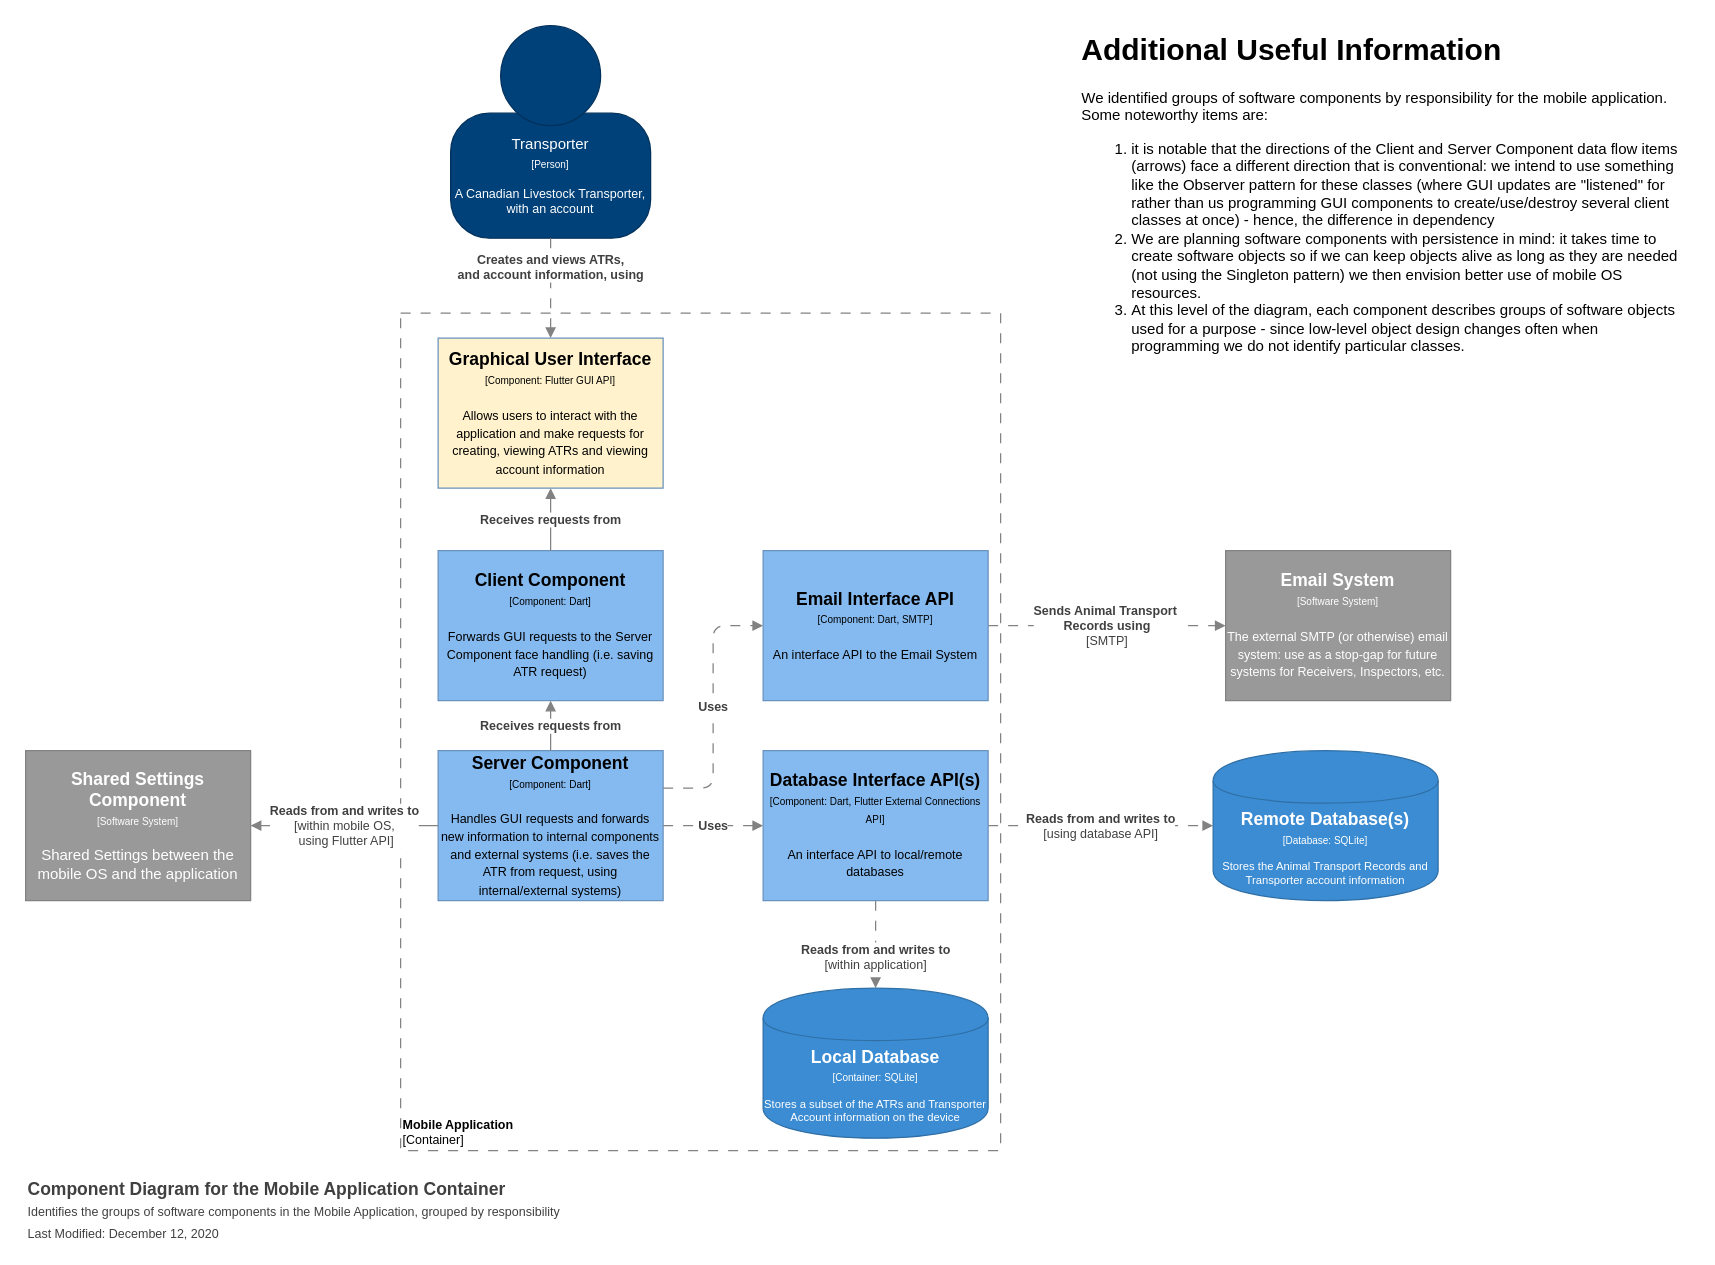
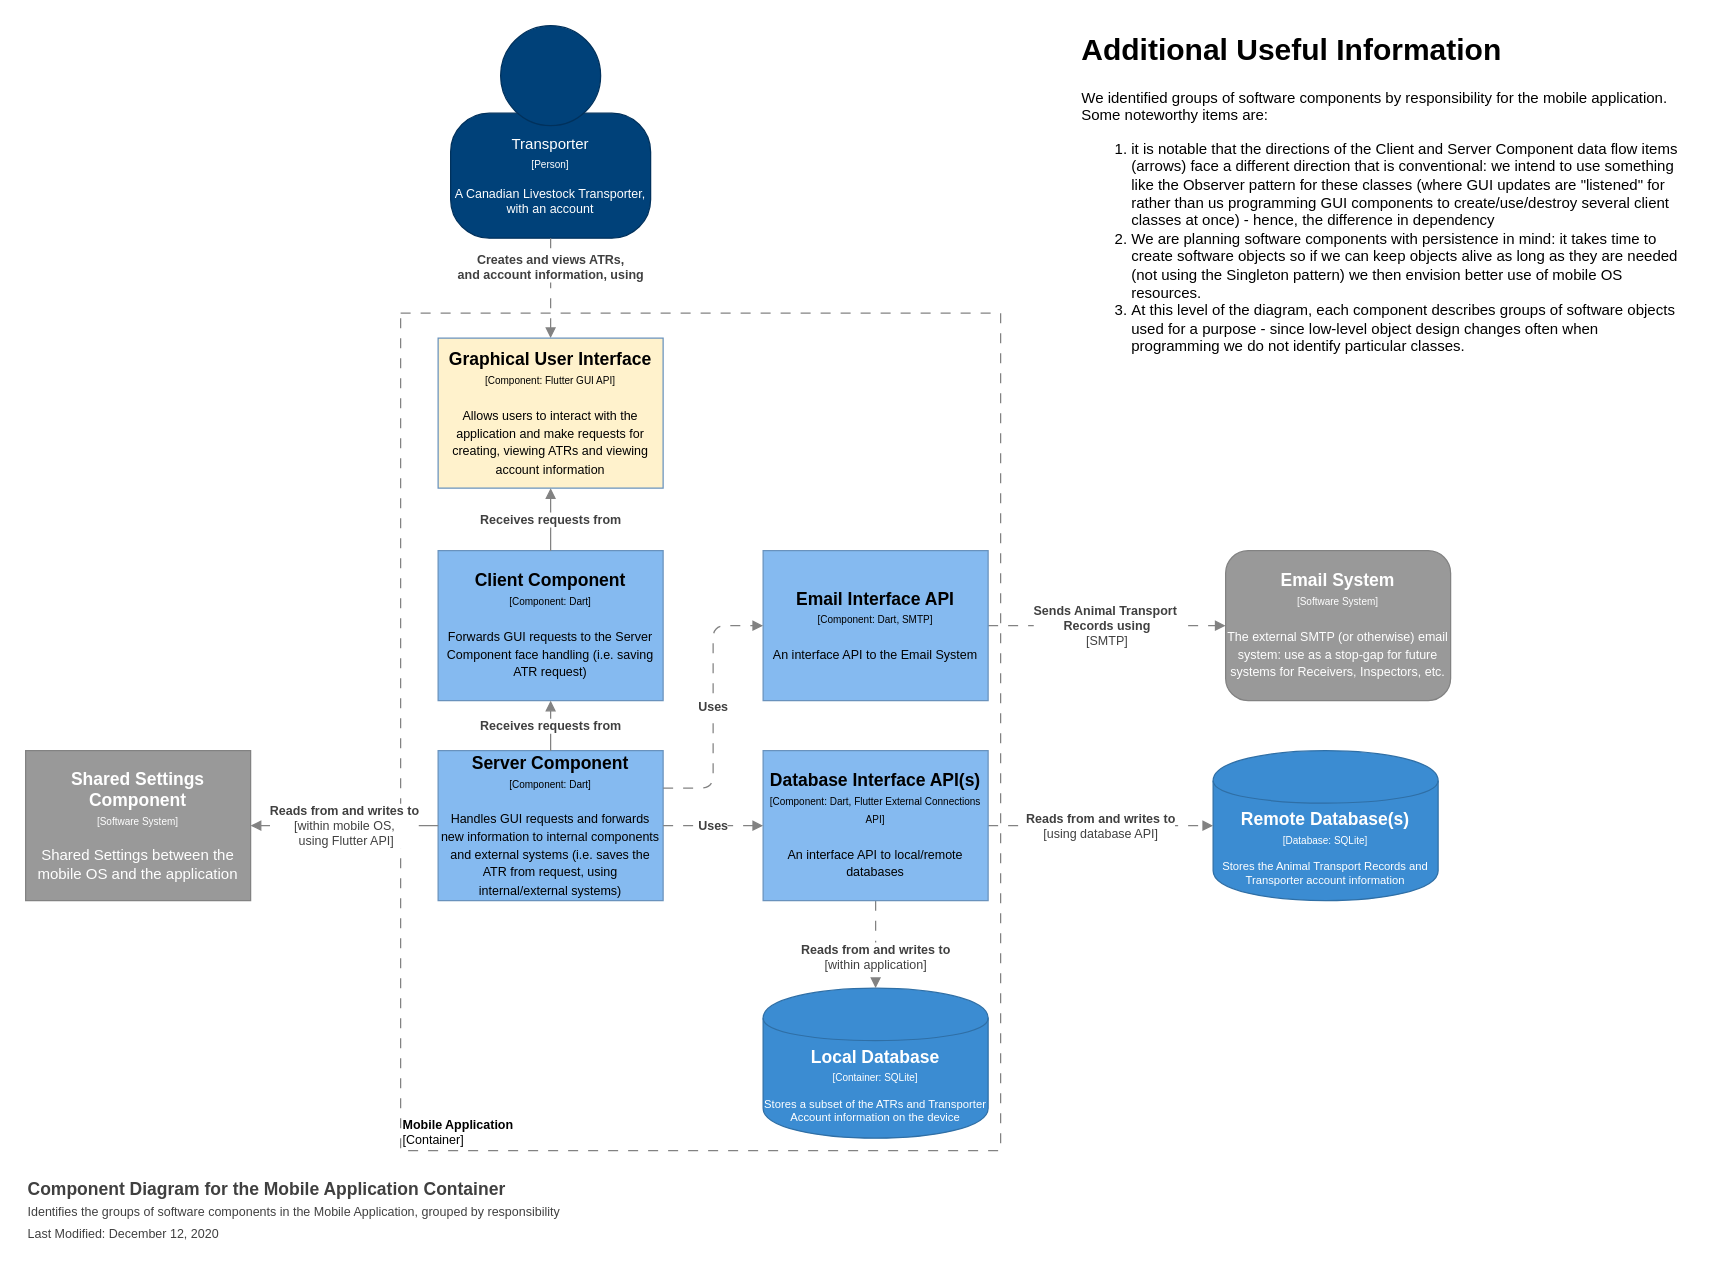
(1338, 626) -> (1338, 626)
